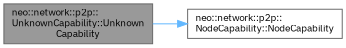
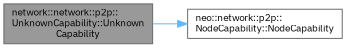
(78, 24) -> (78, 24)
